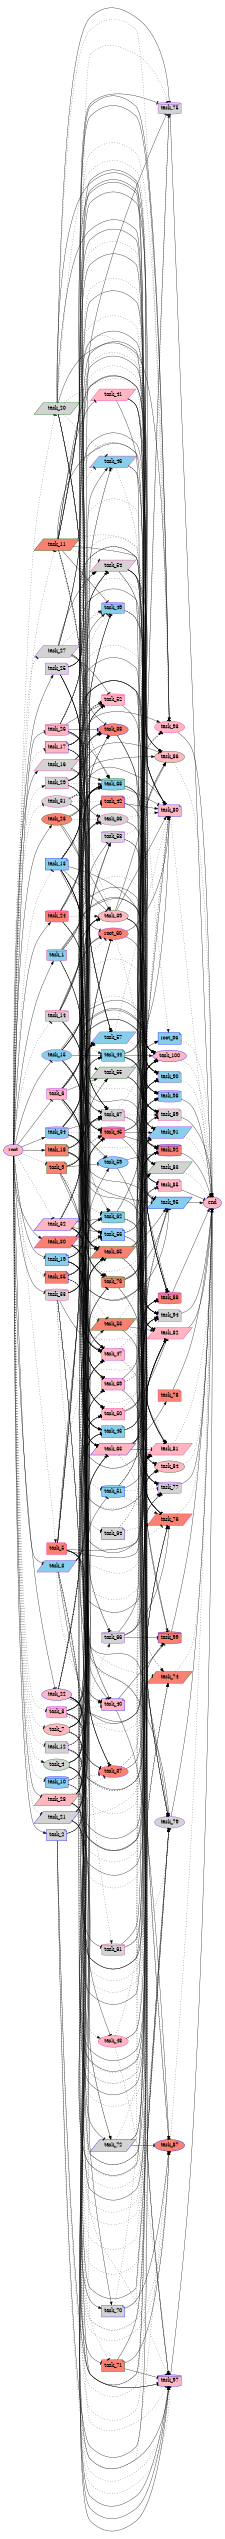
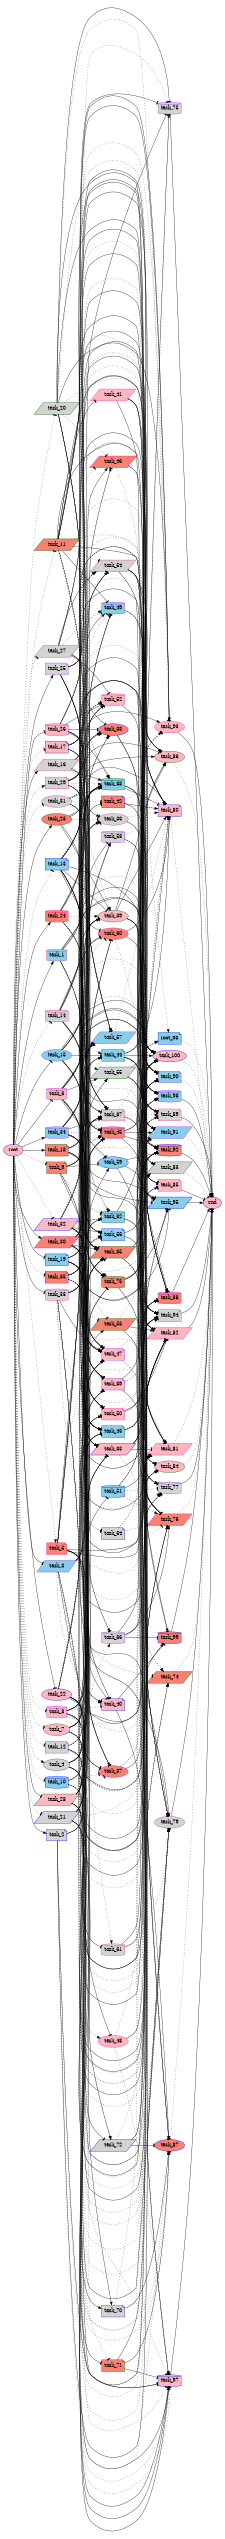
(136, 327) -> (136, 327)
(113, 462) -> (113, 462)
(113, 934) -> (113, 934)
(142, 1201) -> (147, 1526)
(153, 1226) -> (141, 1180)
(85, 1368) -> (84, 1338)
(170, 1396) -> none
